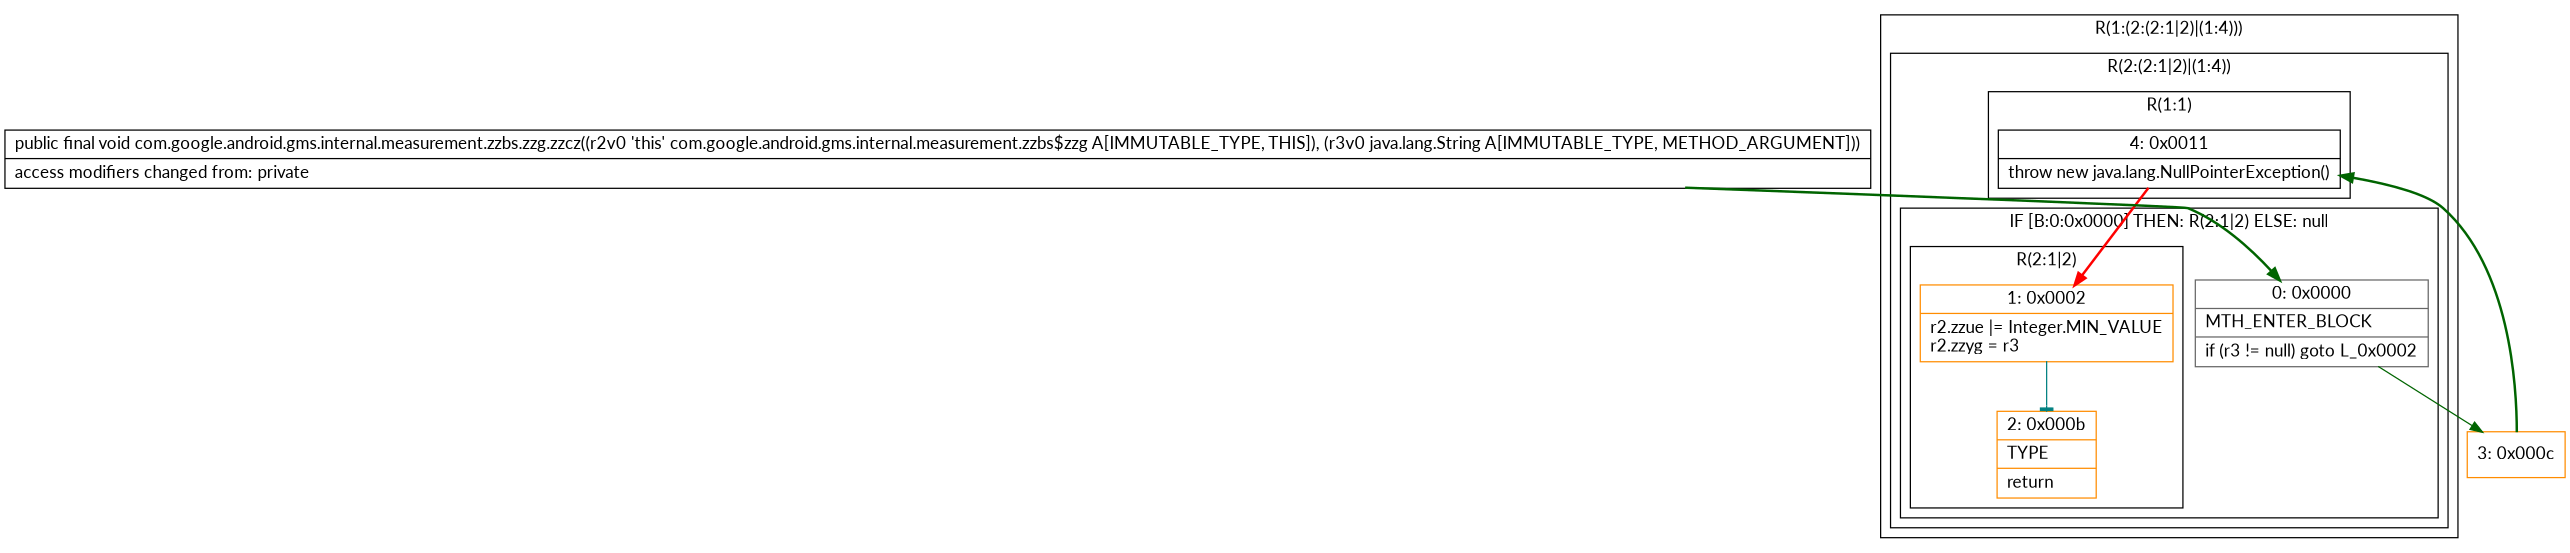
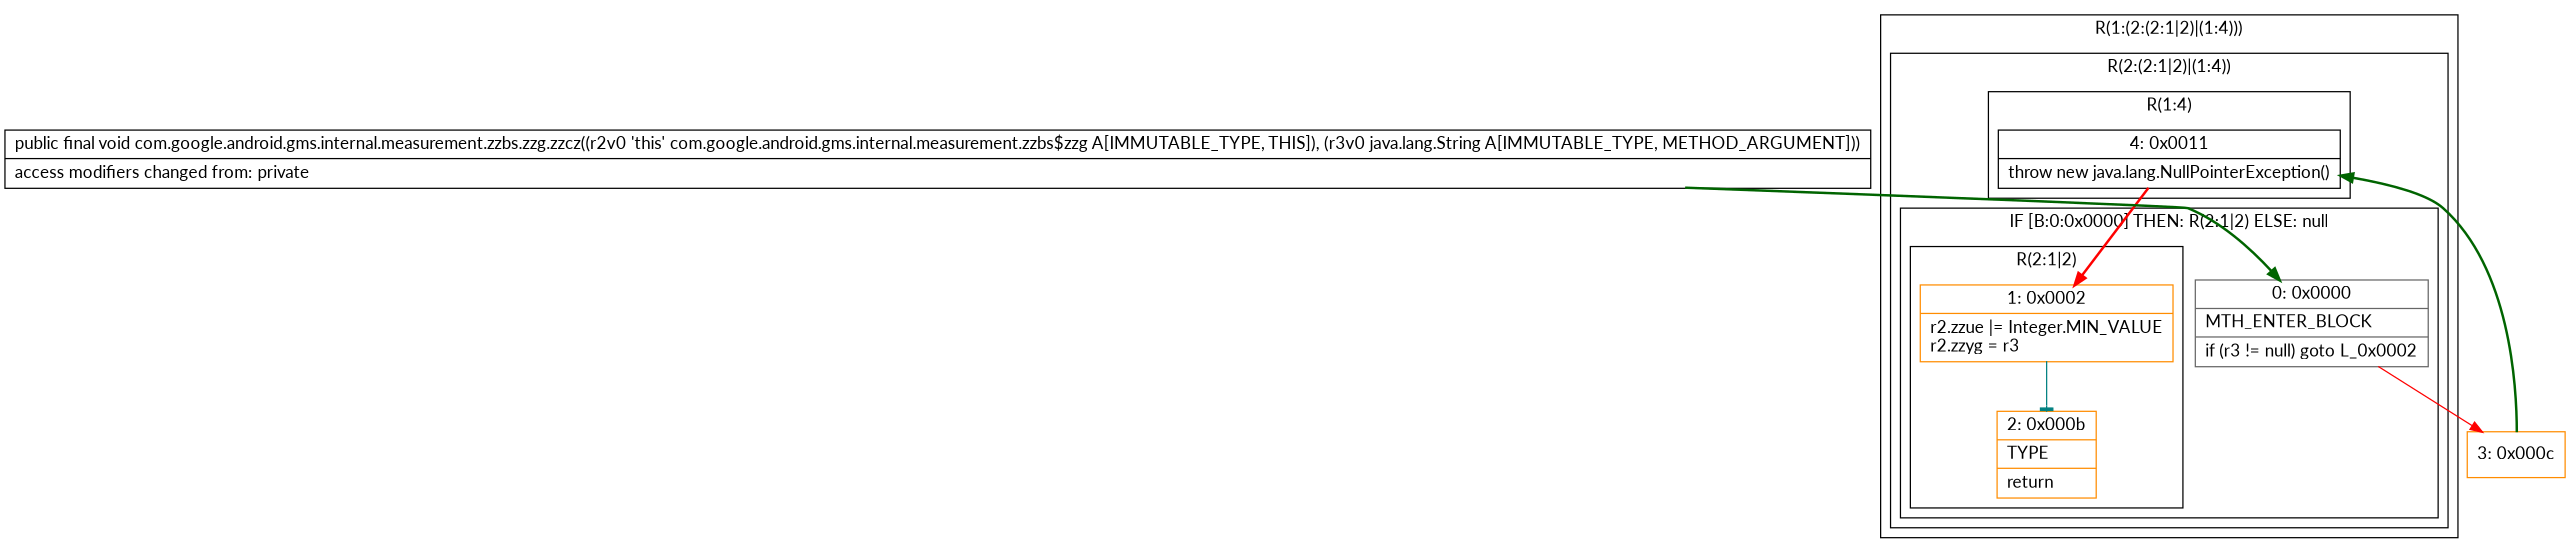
(2169, 106) -> (2169, 106)
(2425, 396) -> (2425, 396)
